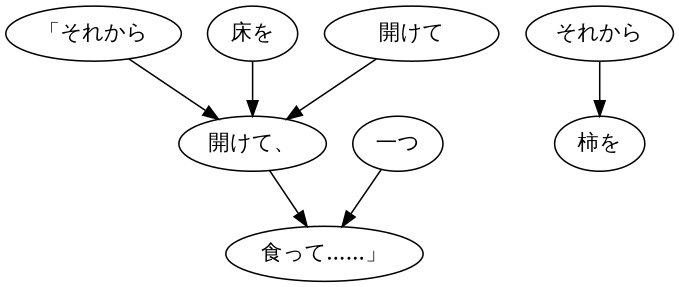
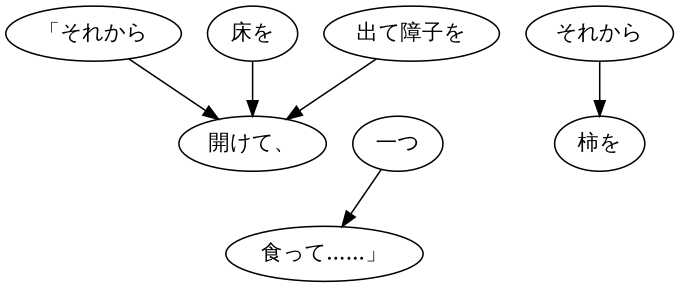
(412, 34) -> (412, 34)
(284, 192) -> none
